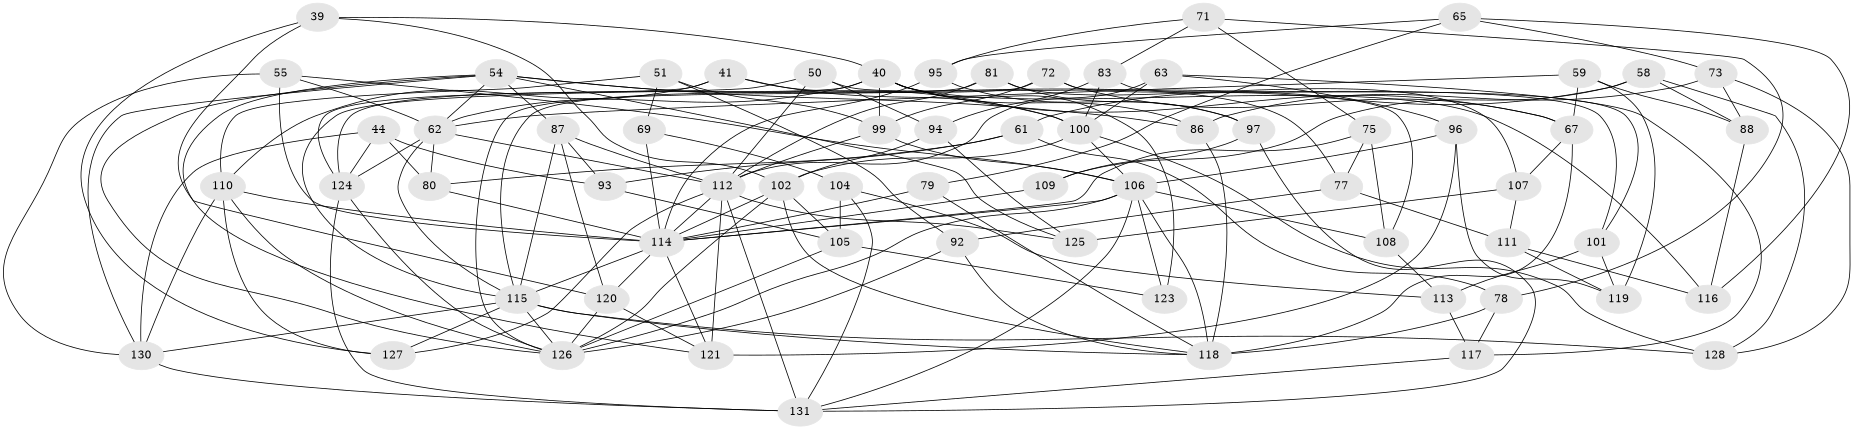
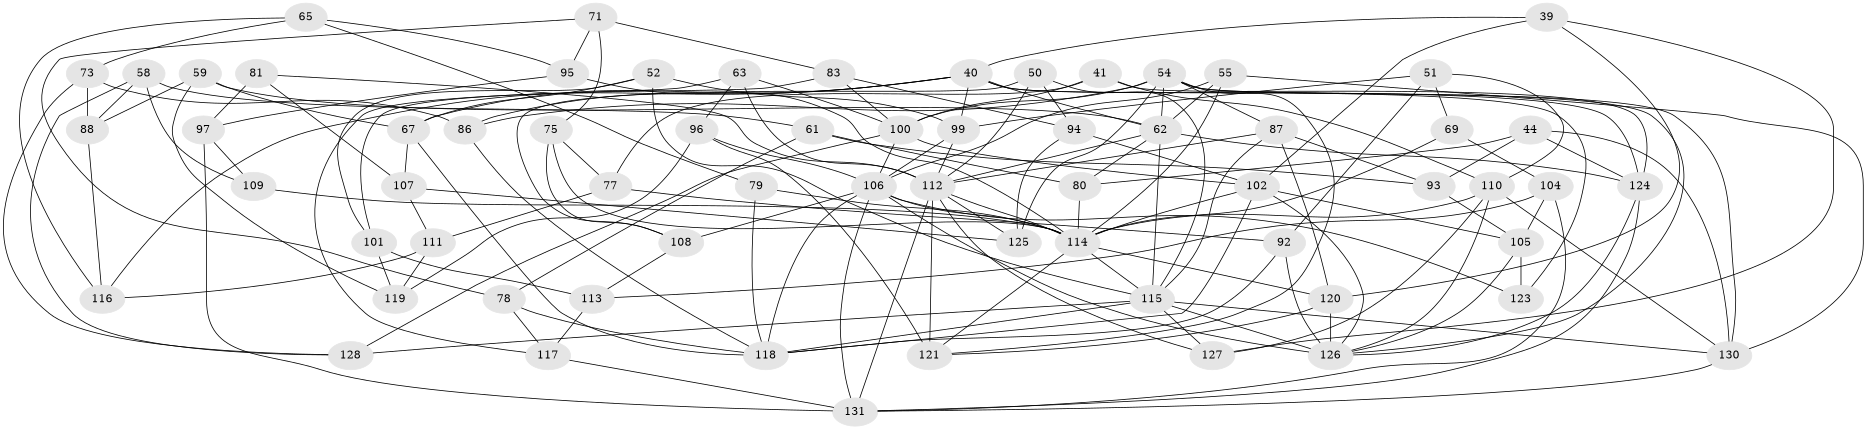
(1049, 74) -> (654, 74)
(502, 126) -> none
